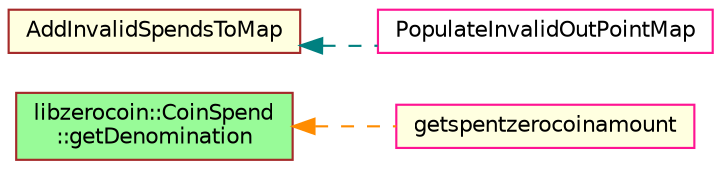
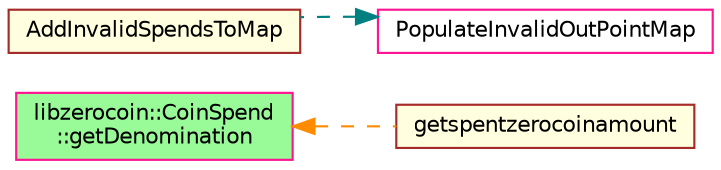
(350, 46) -> (328, 17)
(154, 126) -> (154, 126)
(545, 126) -> (545, 126)
